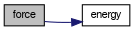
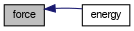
(58, 22) -> (69, 8)
